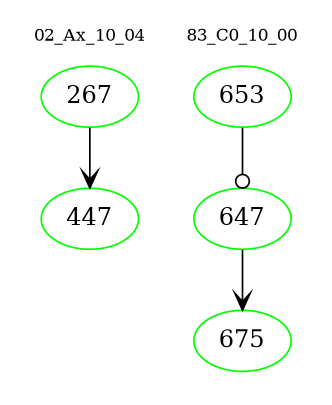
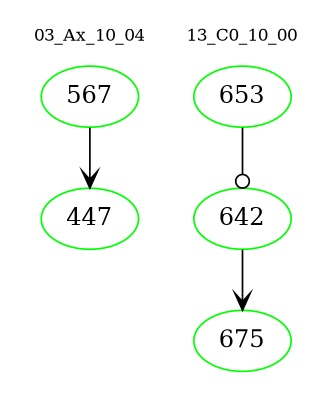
(90, 36) -> (90, 36)
(243, 36) -> (243, 36)
(90, 97) -> (90, 97)
(243, 219) -> (243, 219)
